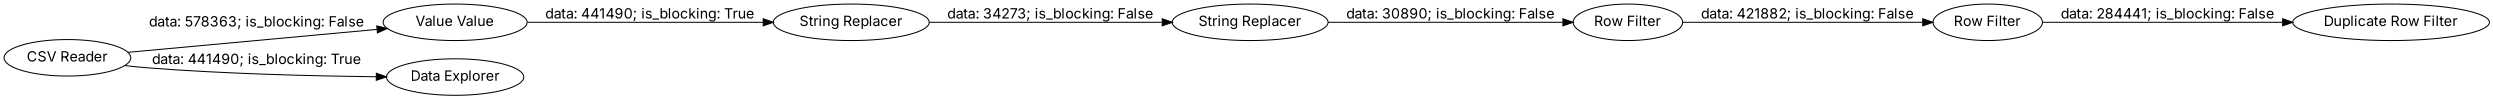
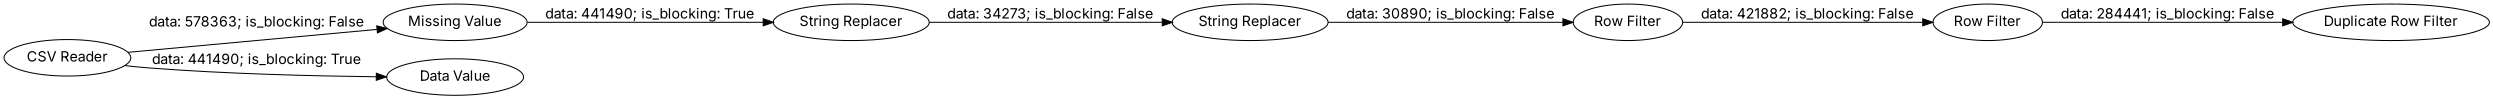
(455, 22) -> (455, 22)
(455, 77) -> (455, 77)
